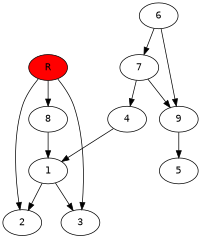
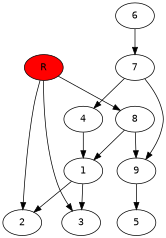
(168, 64) -> (136, 142)
